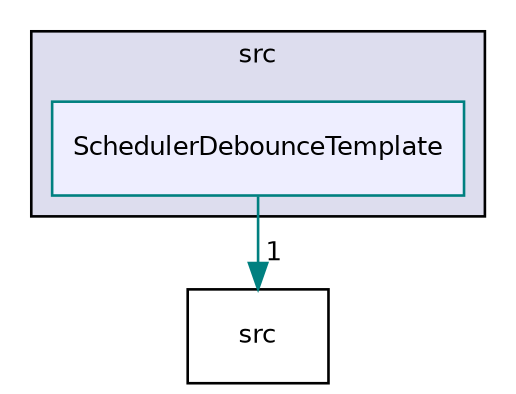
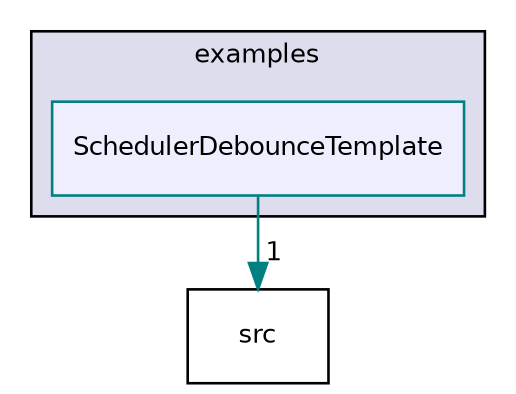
(258, 56) -> (258, 56)
